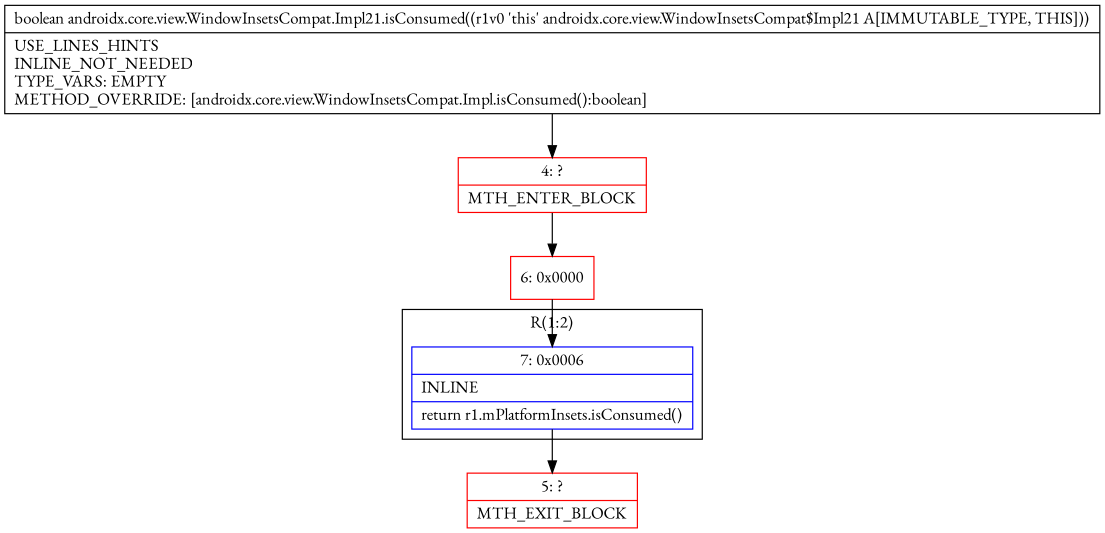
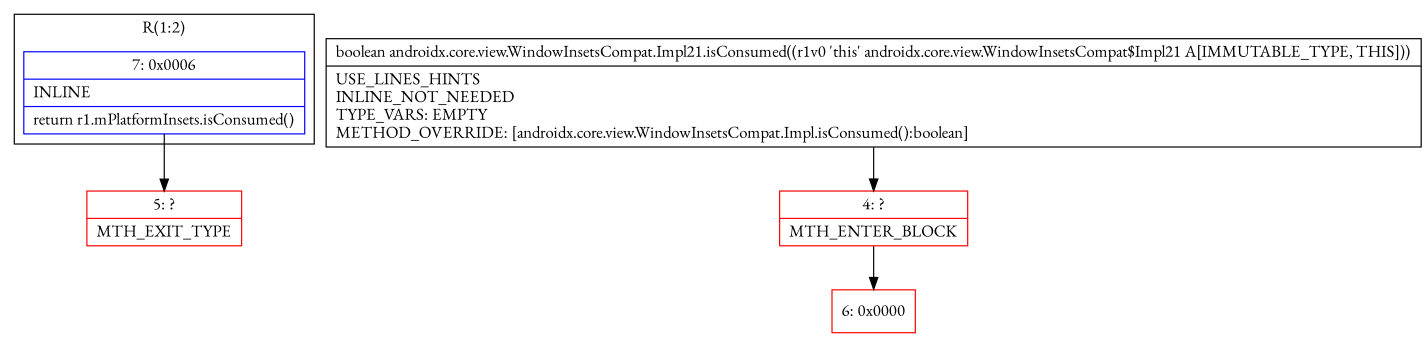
(552, 317) -> none
(552, 514) -> (164, 232)
